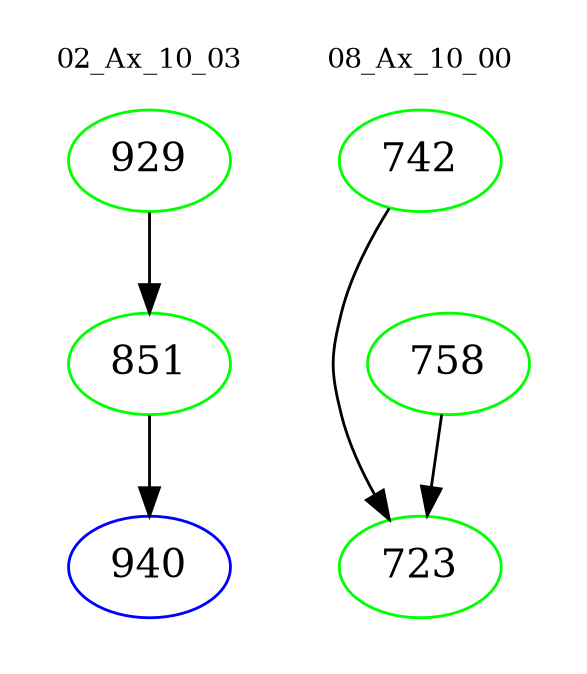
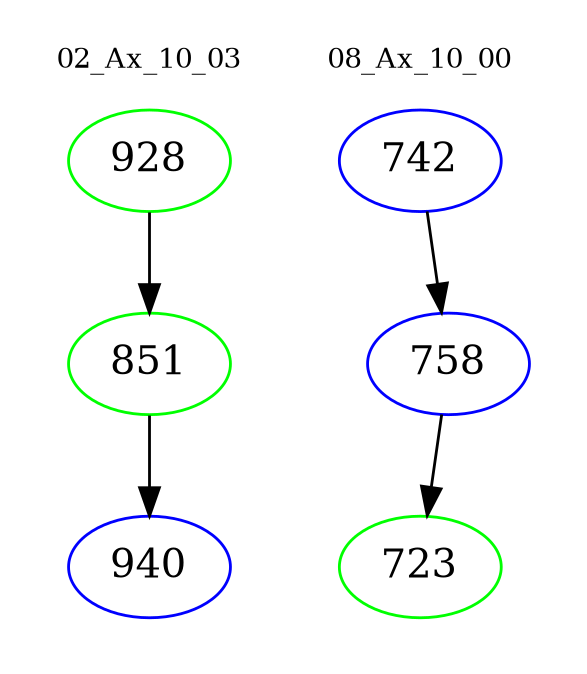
(150, 161) -> (150, 161)
(420, 161) -> (420, 161)
(334, 350) -> (432, 248)
(449, 364) -> (449, 364)
